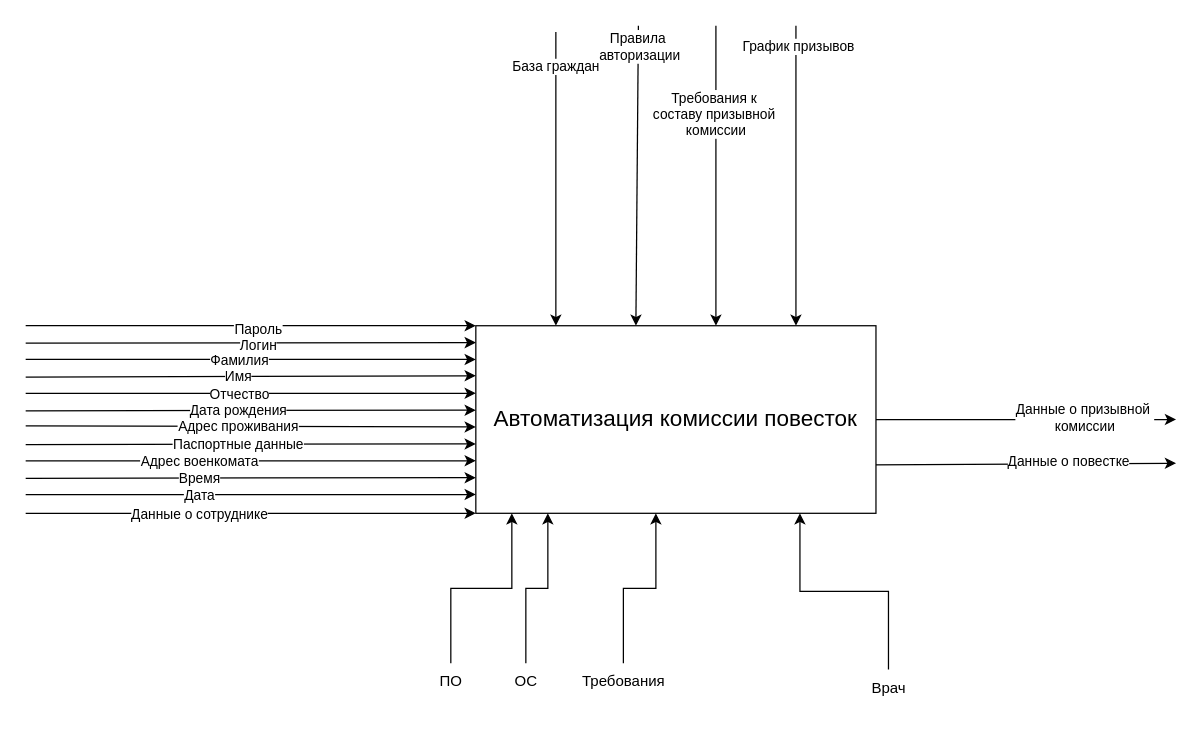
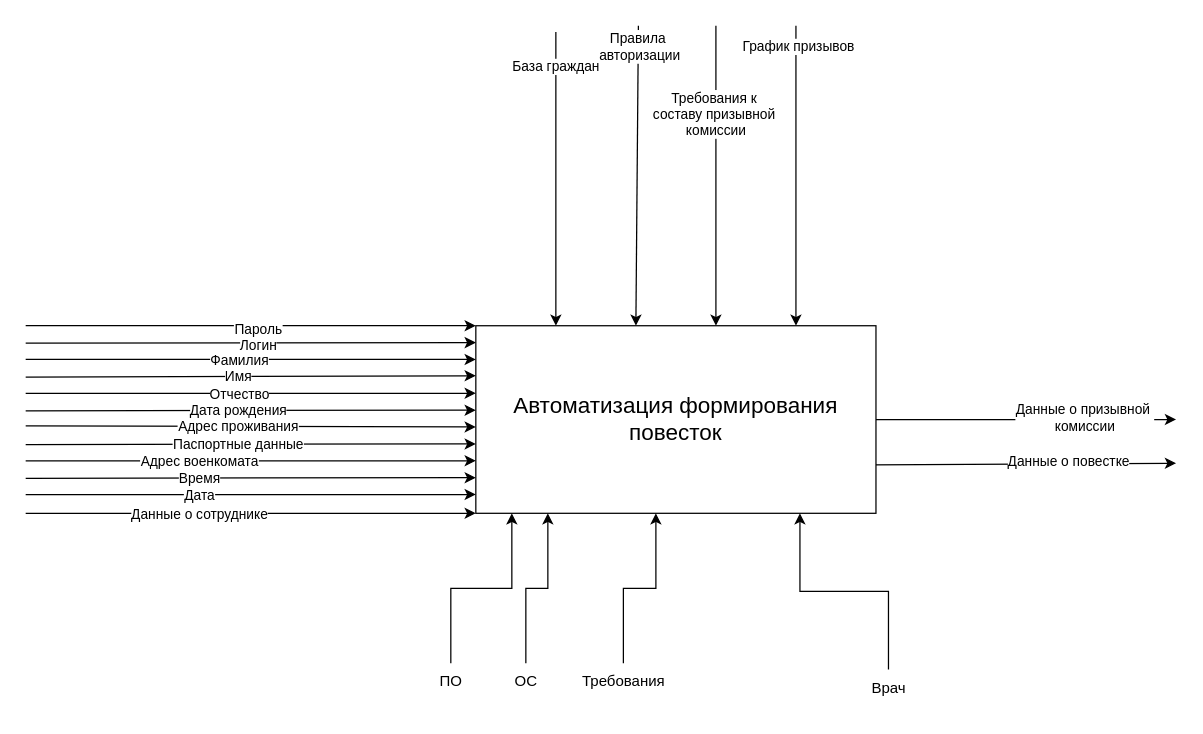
(676, 419) -> (676, 419)
